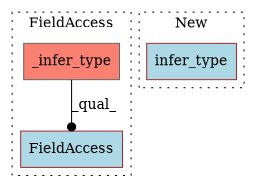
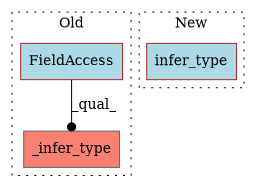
(72, 24) -> (72, 24)
(72, 101) -> (72, 101)
